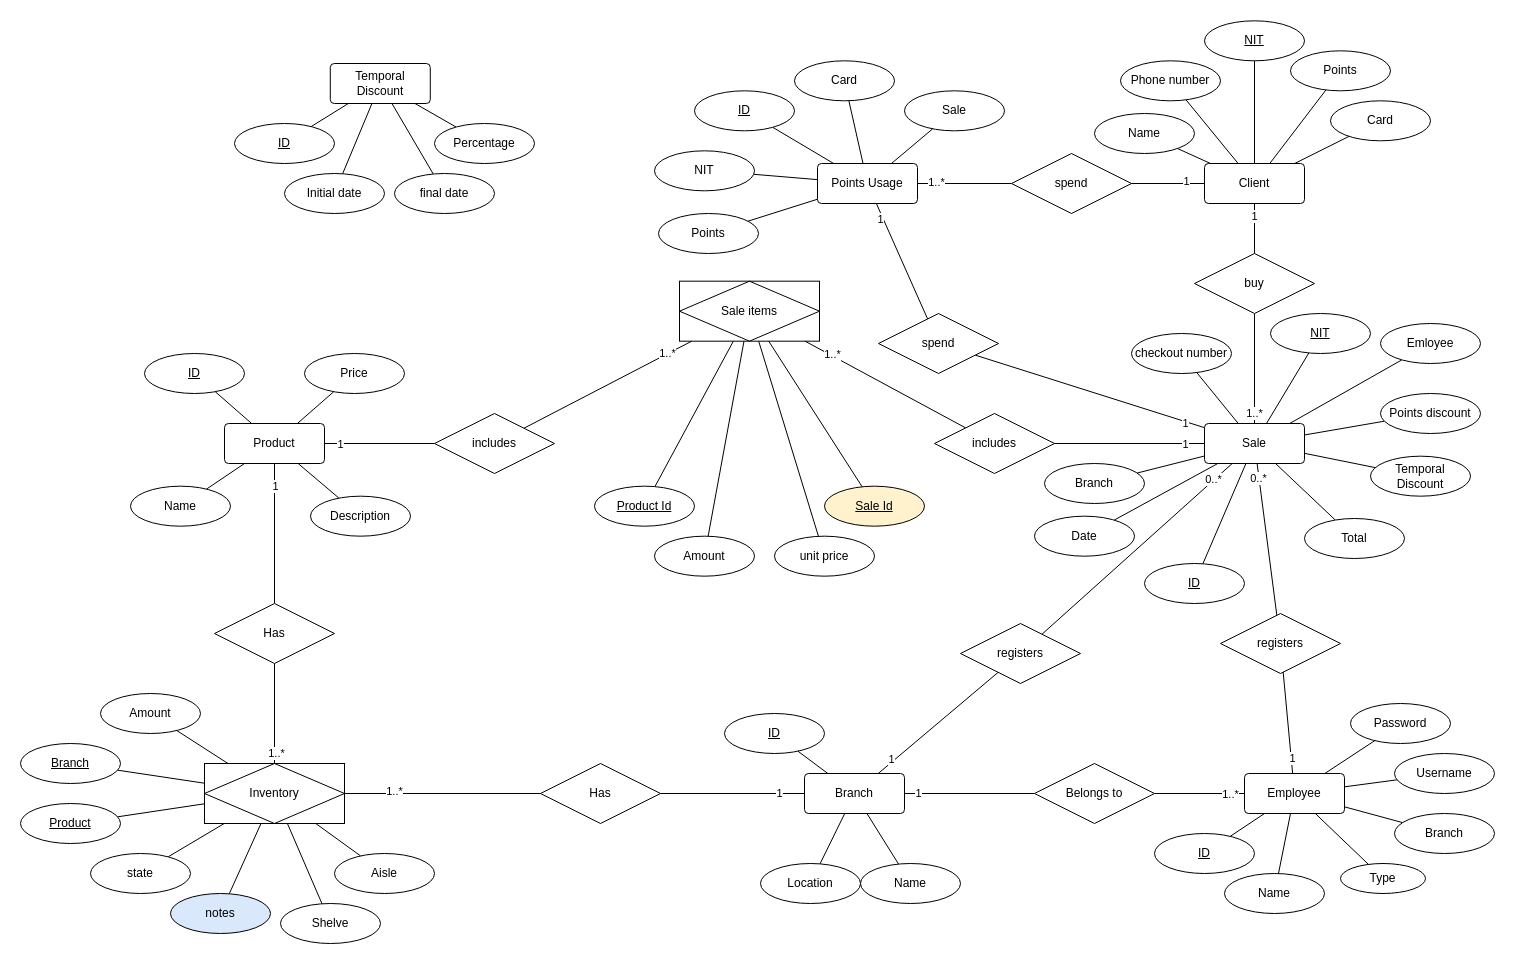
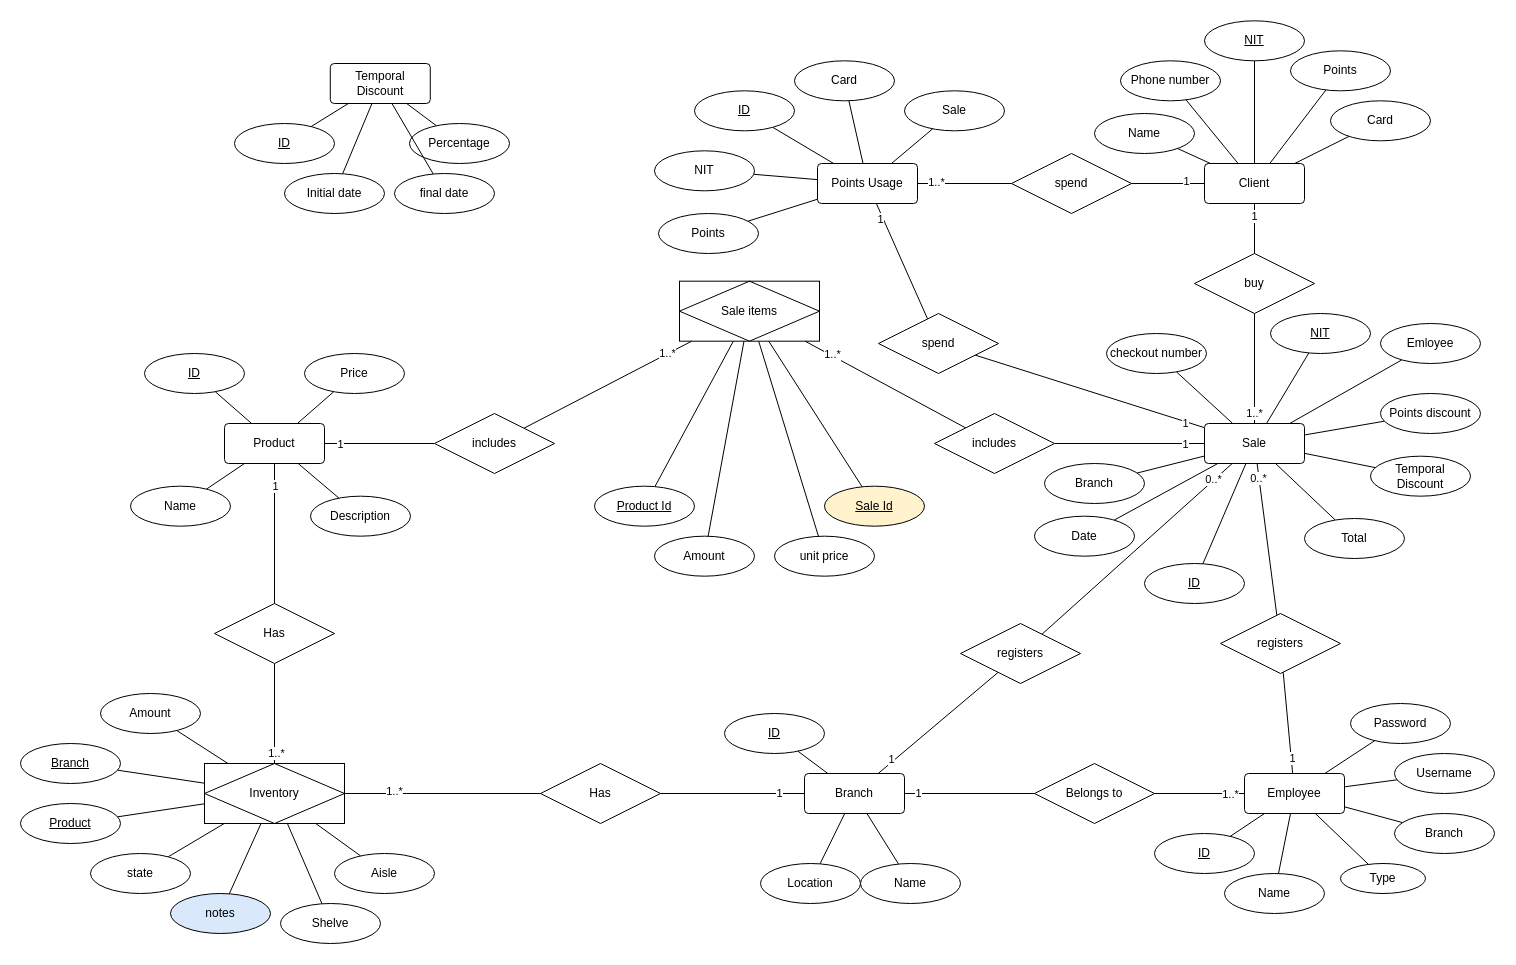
(485, 144) -> (460, 144)
(1182, 354) -> (1157, 354)
